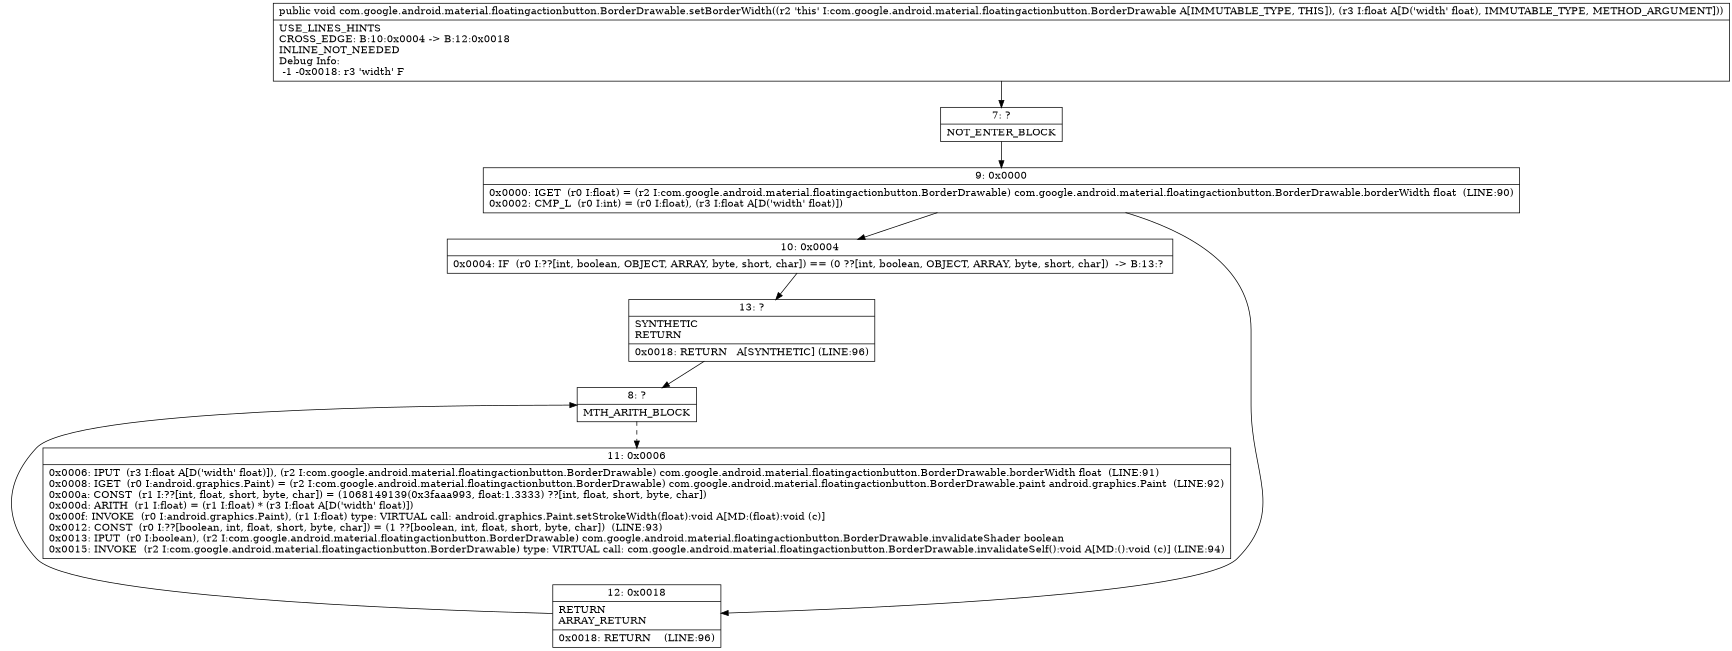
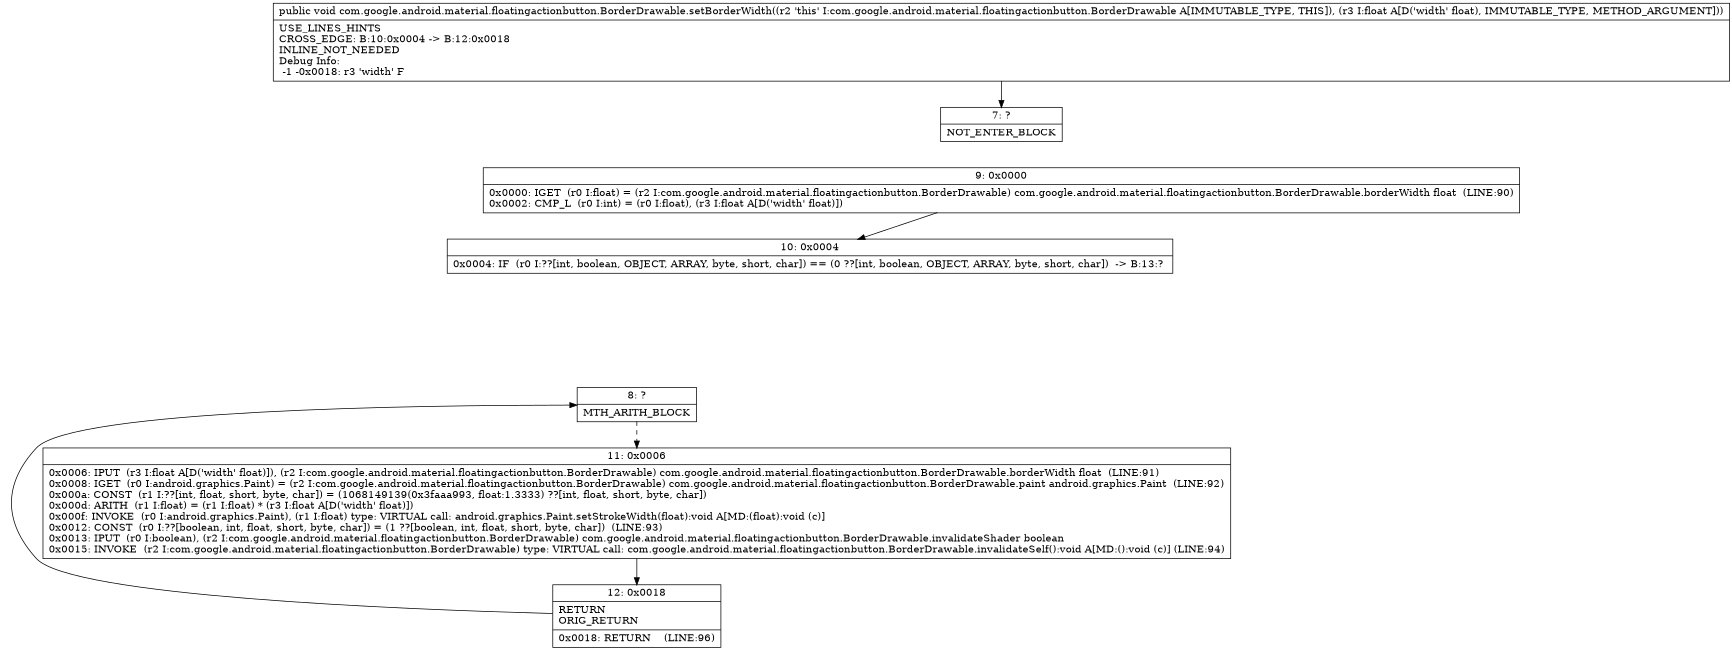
(1001, 151) -> none
(752, 330) -> none
(1194, 575) -> (637, 568)
(603, 621) -> (599, 621)
